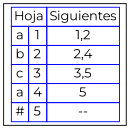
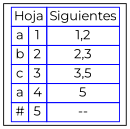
(83, 55) -> (83, 55)
